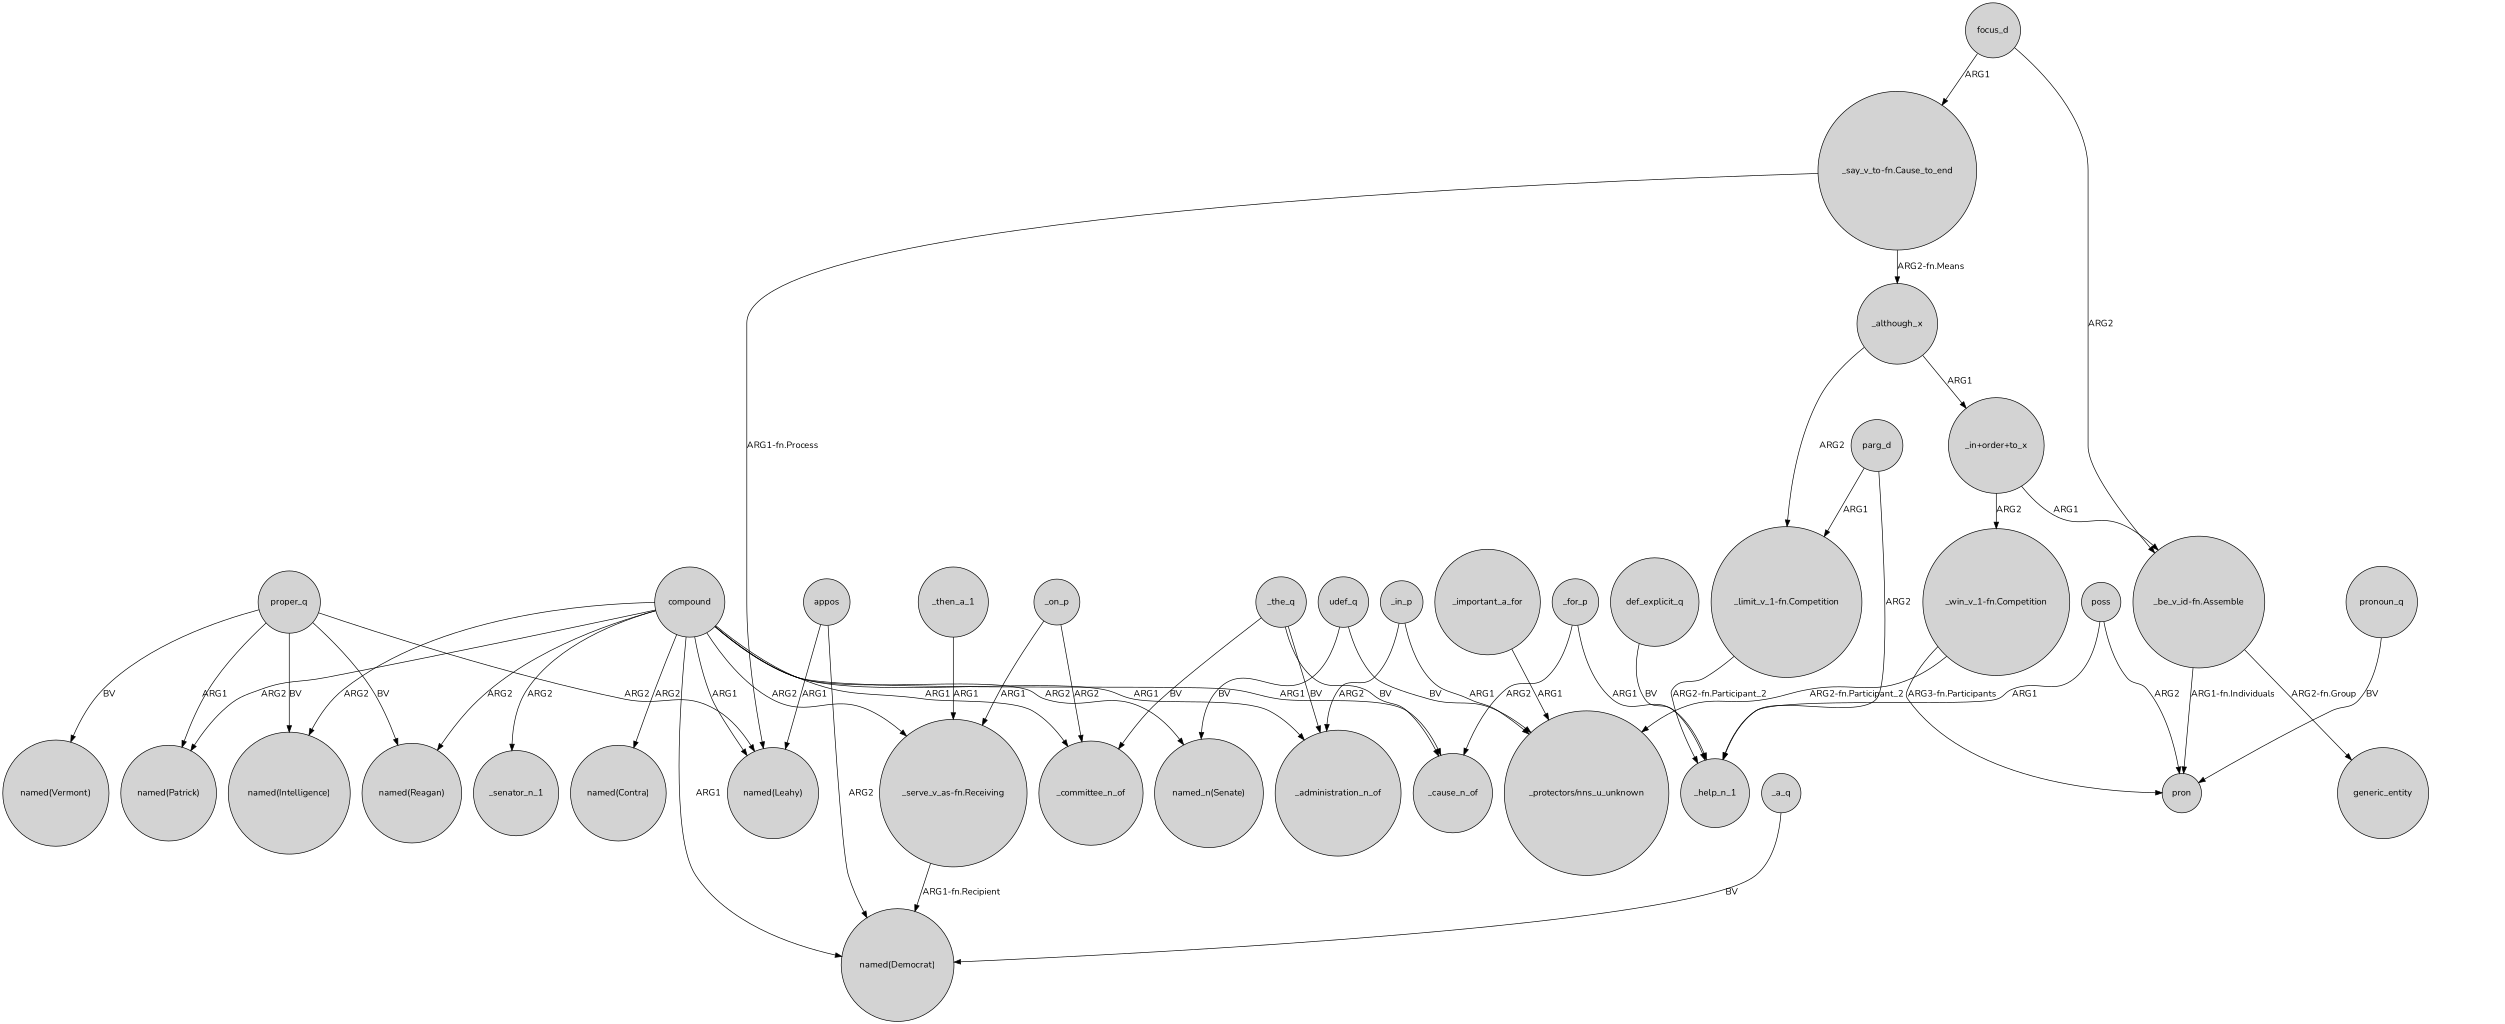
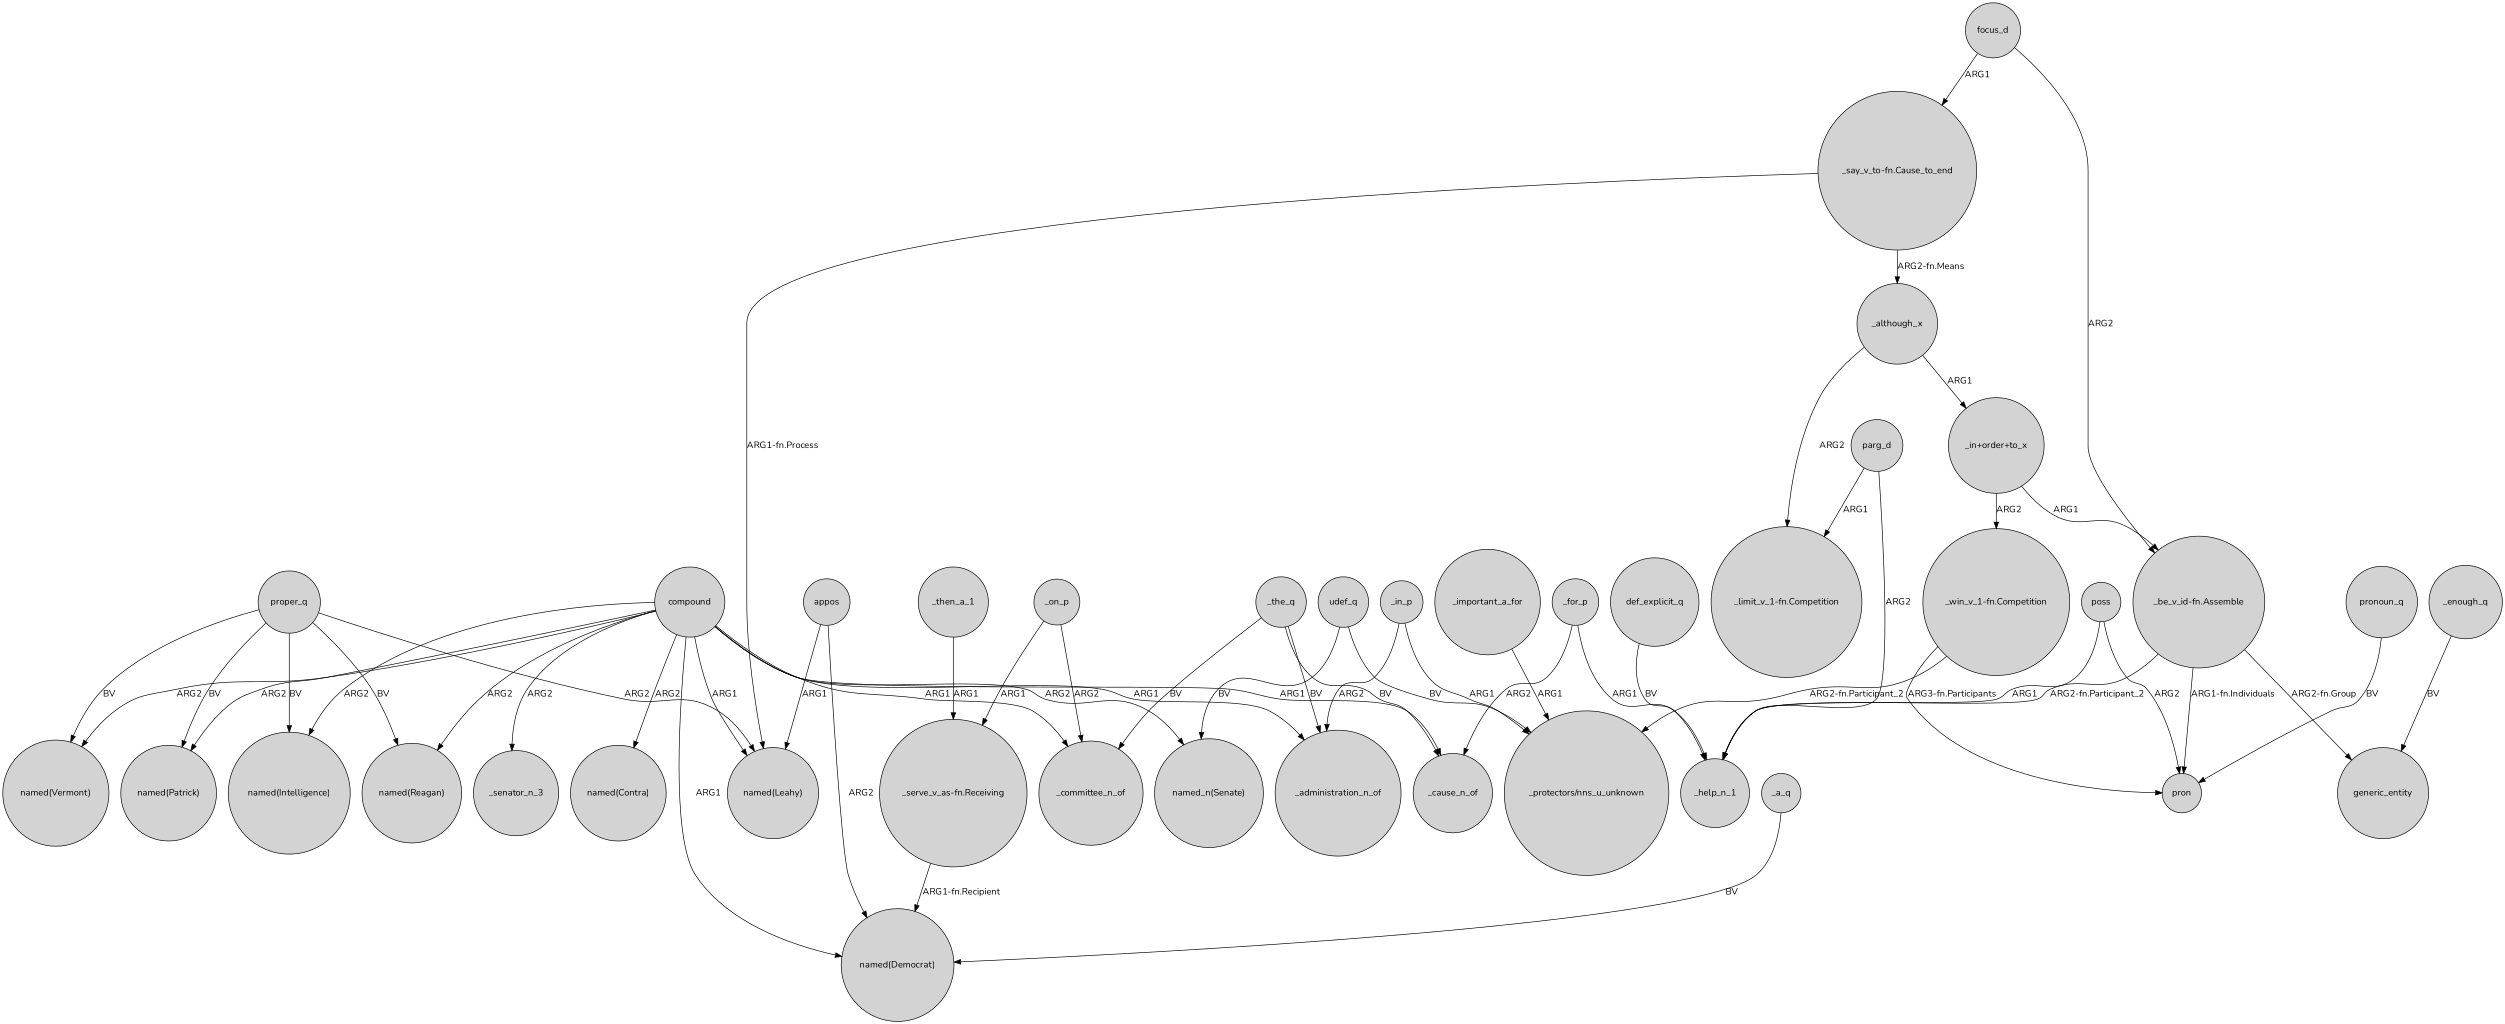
none -> (2466, 602)
(1672, 690) -> (2007, 702)
(215, 694) -> (215, 694)
(793, 706) -> (261, 682)
(516, 793) -> (516, 793)
